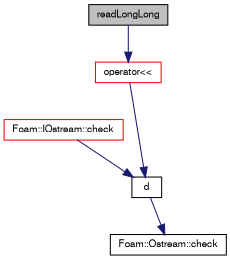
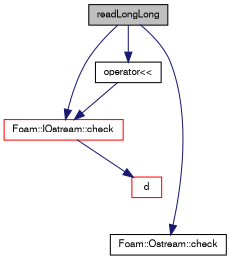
none -> (86, 63)
(128, 72) -> (128, 72)
(137, 125) -> (100, 98)
(147, 187) -> (147, 187)
(156, 211) -> (182, 119)
